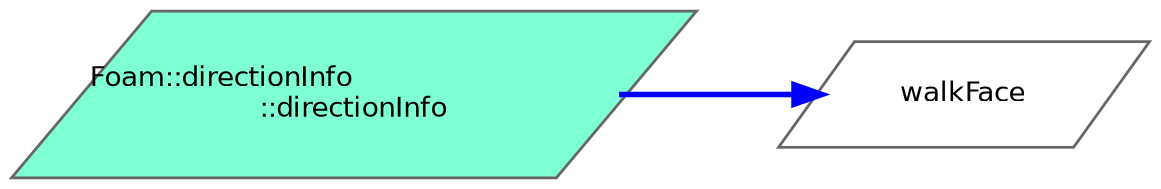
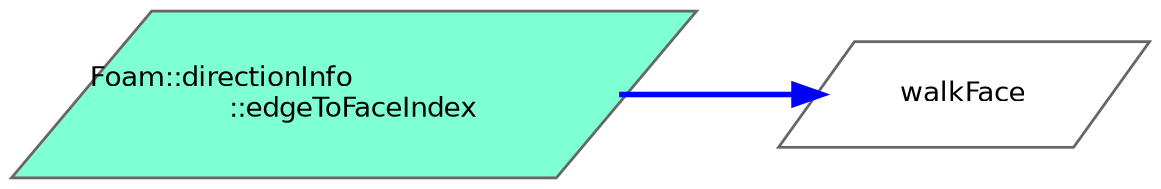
(354, 94) -> (354, 94)
